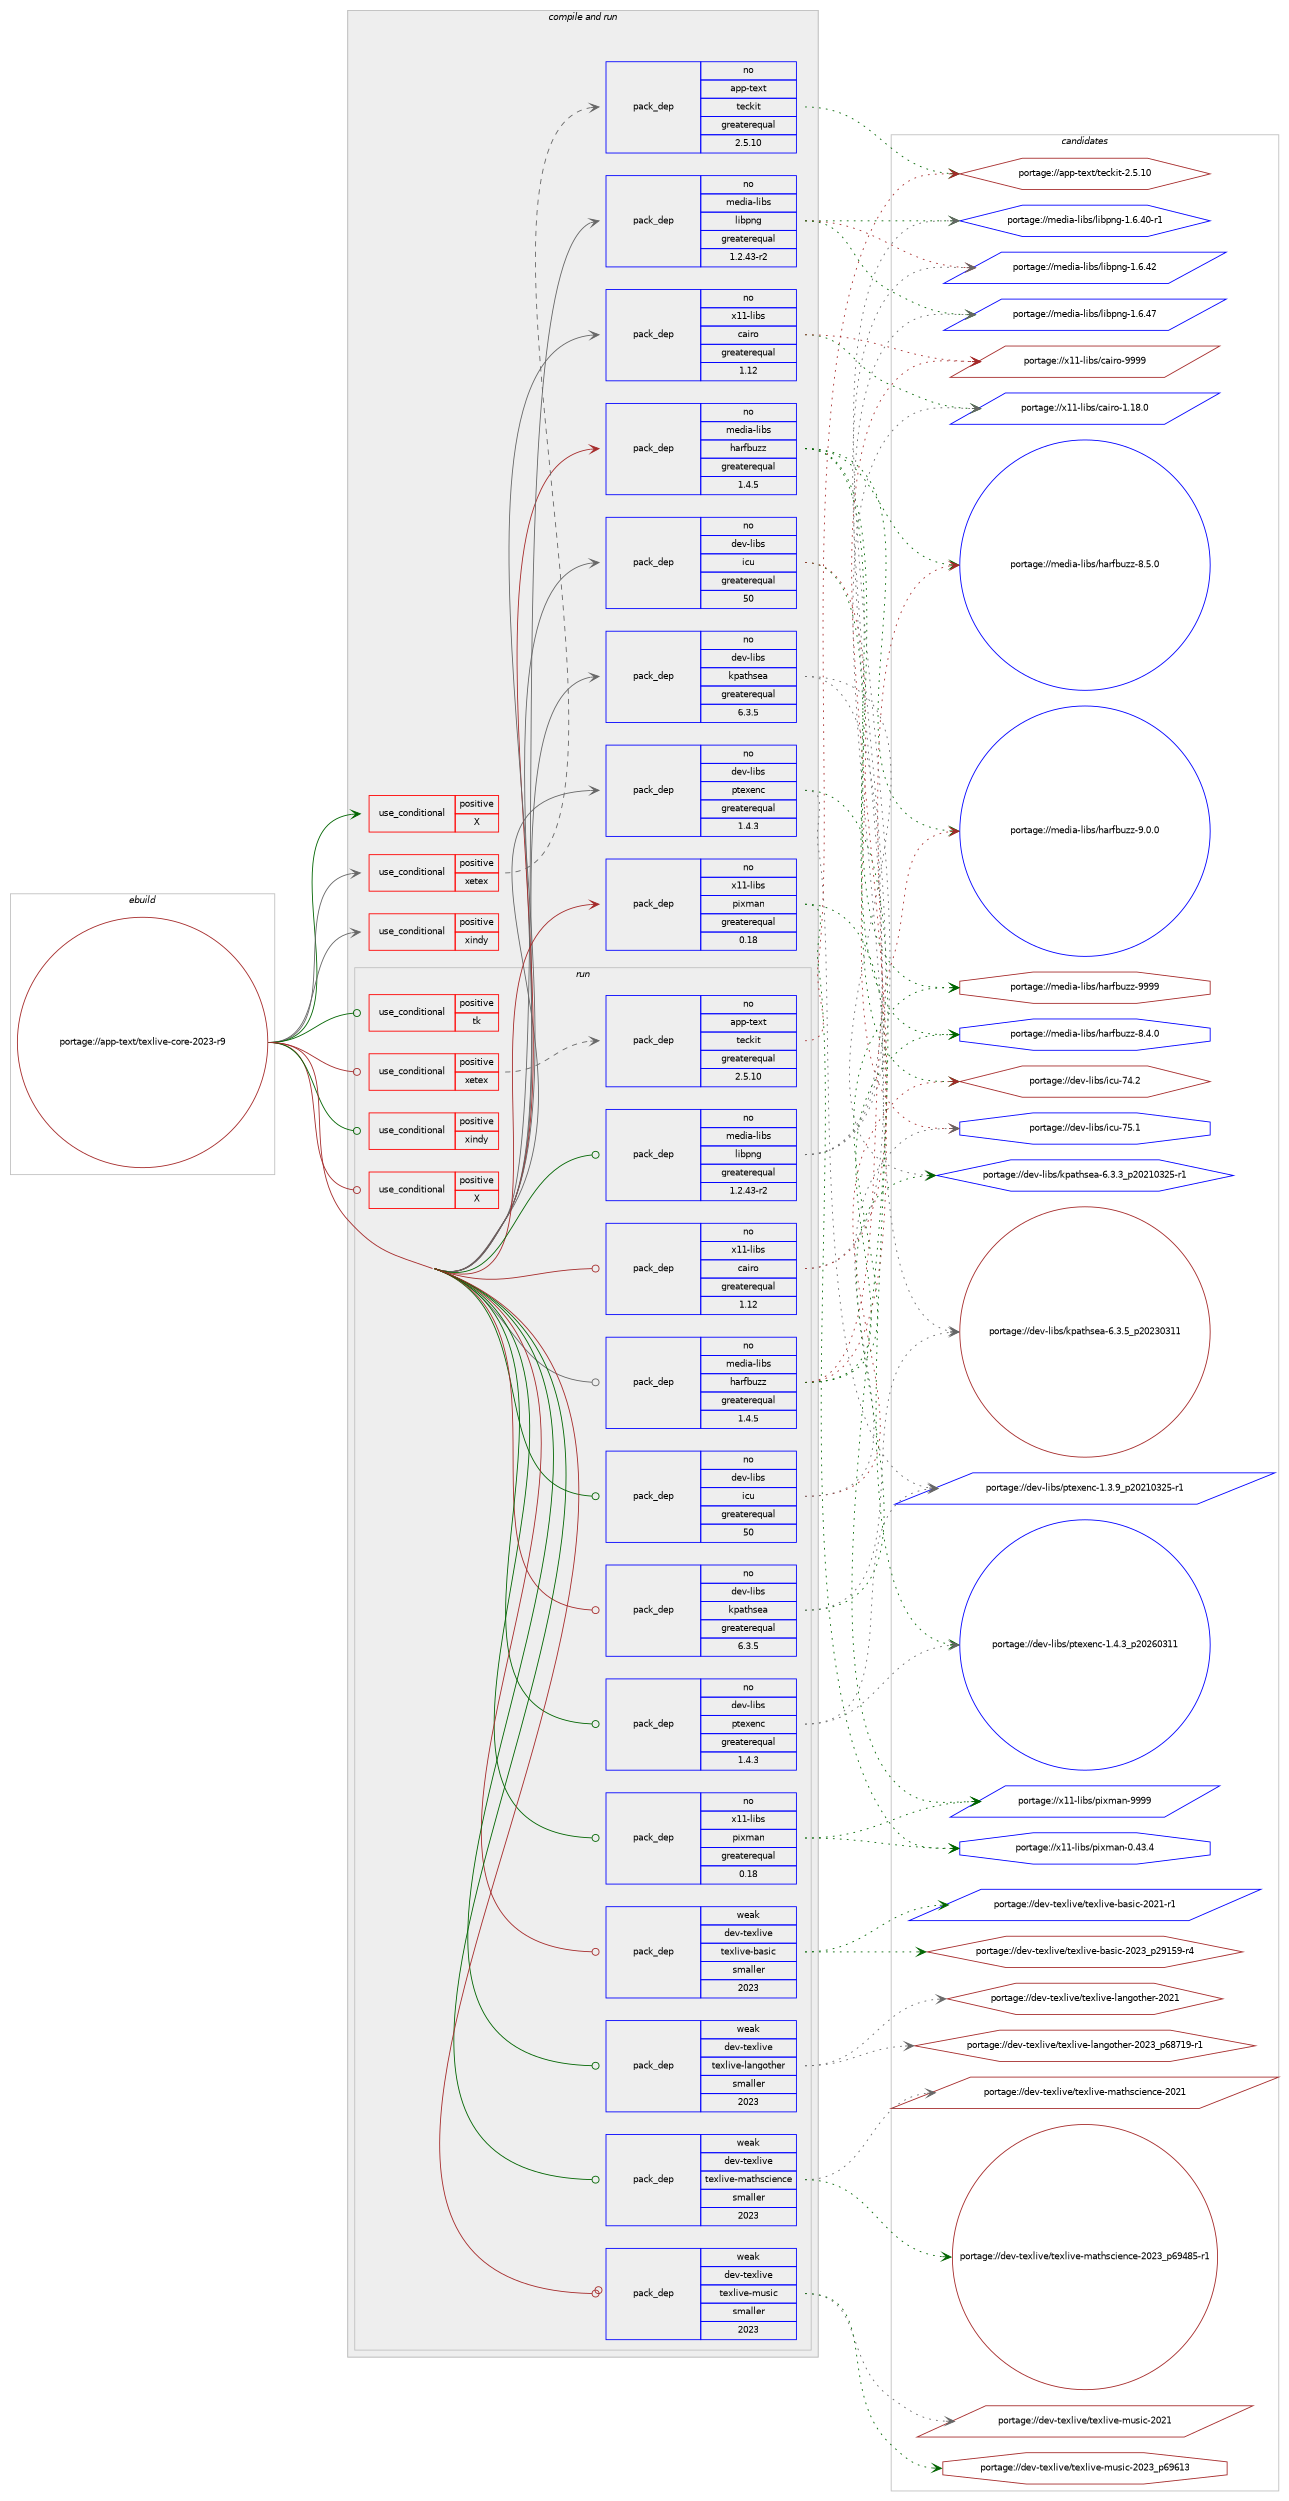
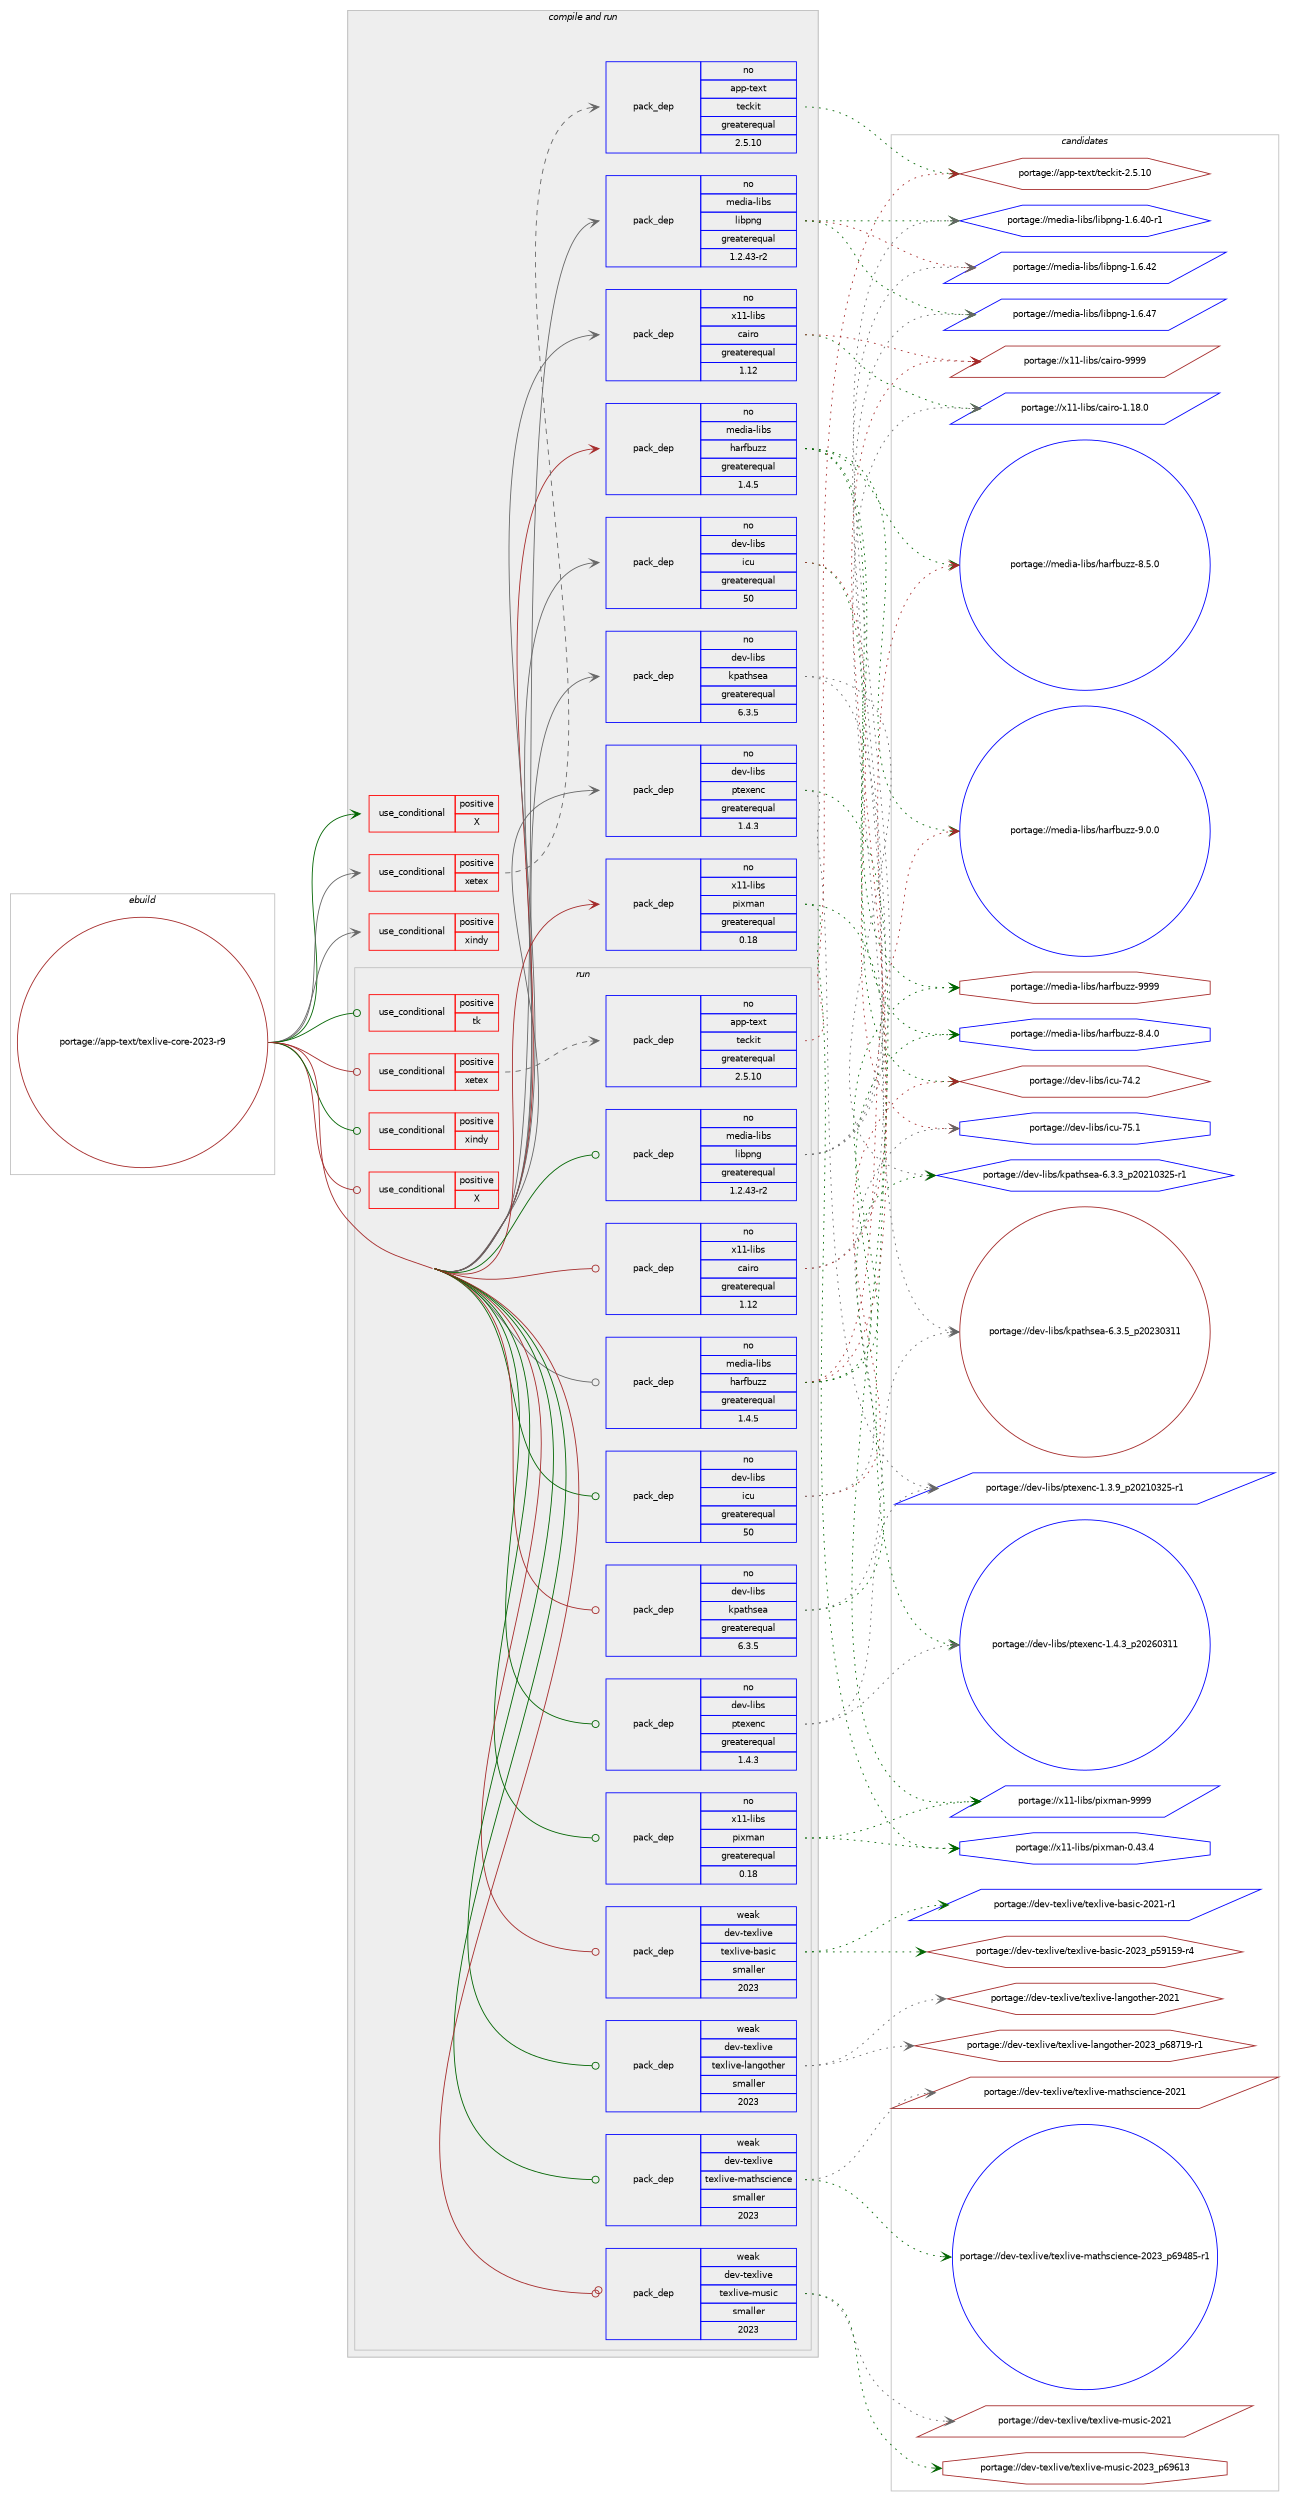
(1085, 1952) -> (1085, 1952)
(1085, 2257) -> (1085, 2257)
